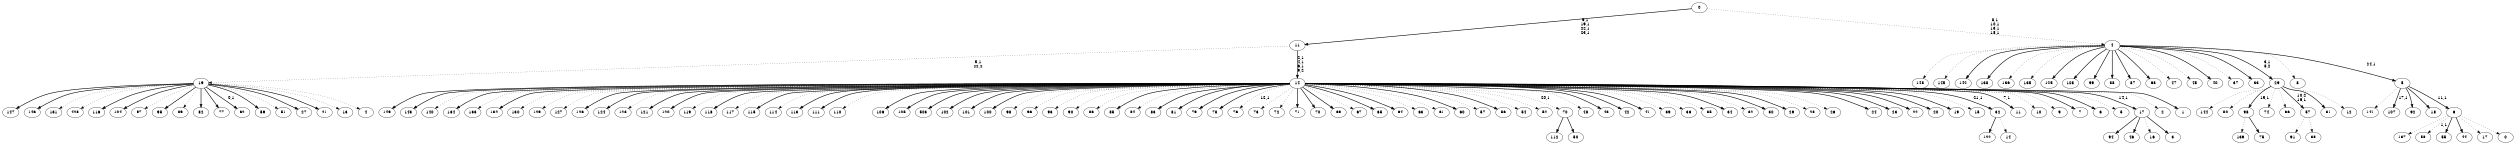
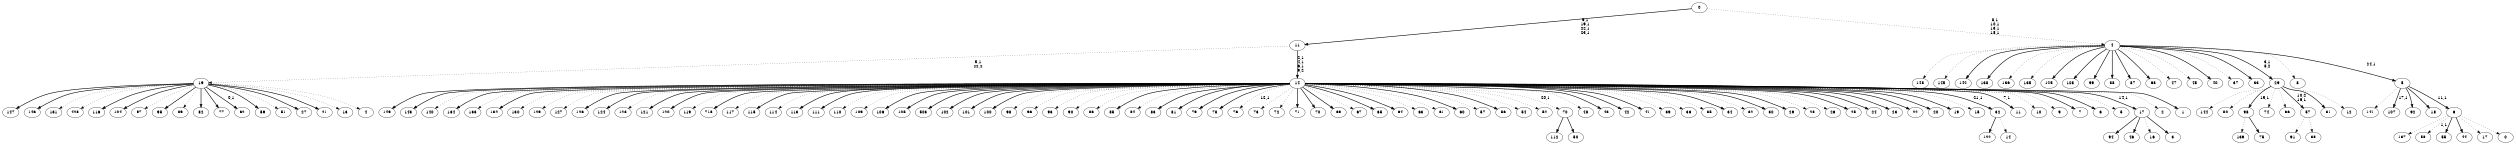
(709, 112) -> (709, 112)
none -> (859, 112)
none -> (1854, 112)
